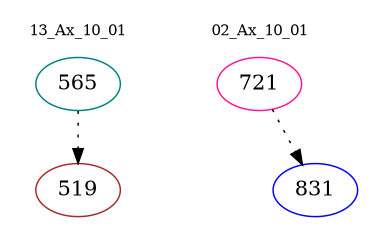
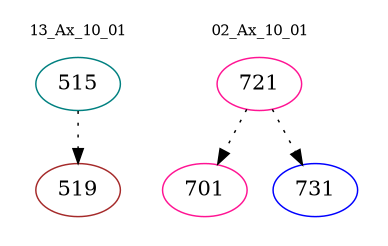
(78, 84) -> (78, 84)
none -> (205, 190)
(315, 190) -> (315, 190)
